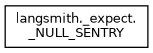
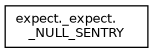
(77, 27) -> (77, 27)
